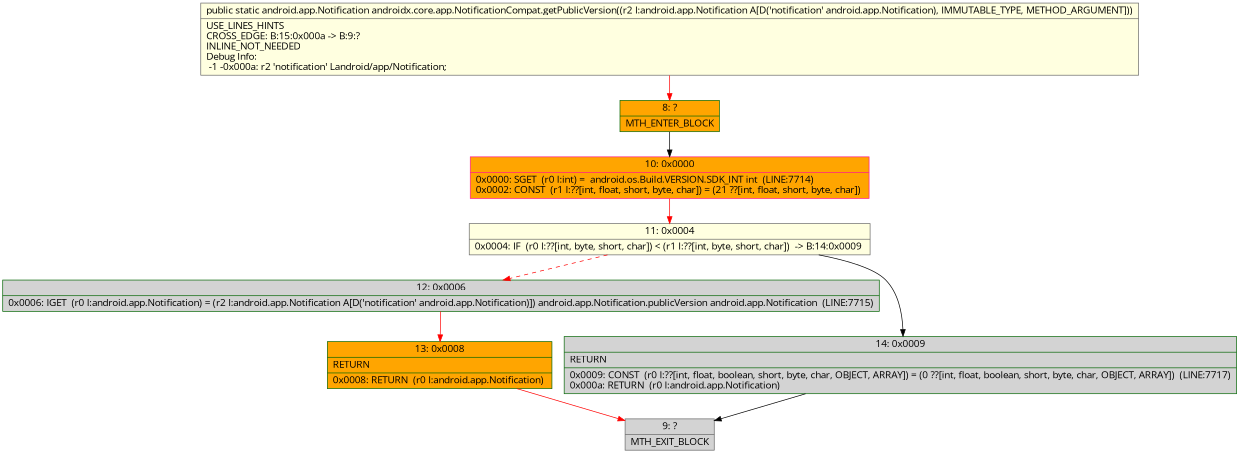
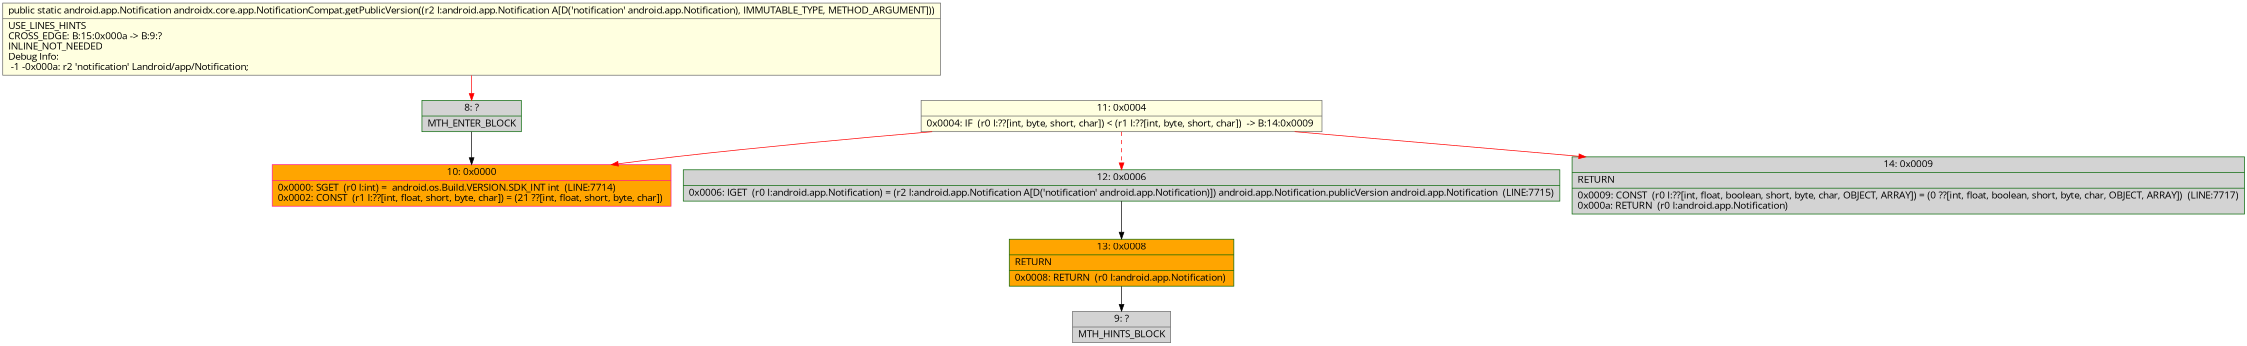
(670, 116) -> (472, 116)
(670, 208) -> (775, 146)
(878, 274) -> (1437, 144)
(440, 323) -> (1122, 217)
(568, 404) -> (1122, 295)
(763, 406) -> none
(670, 442) -> (1122, 334)
